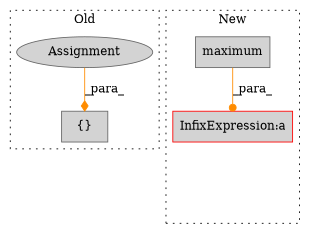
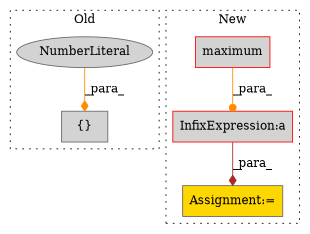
(85, 52) -> (85, 52)
(233, 52) -> (233, 52)
none -> (233, 201)
